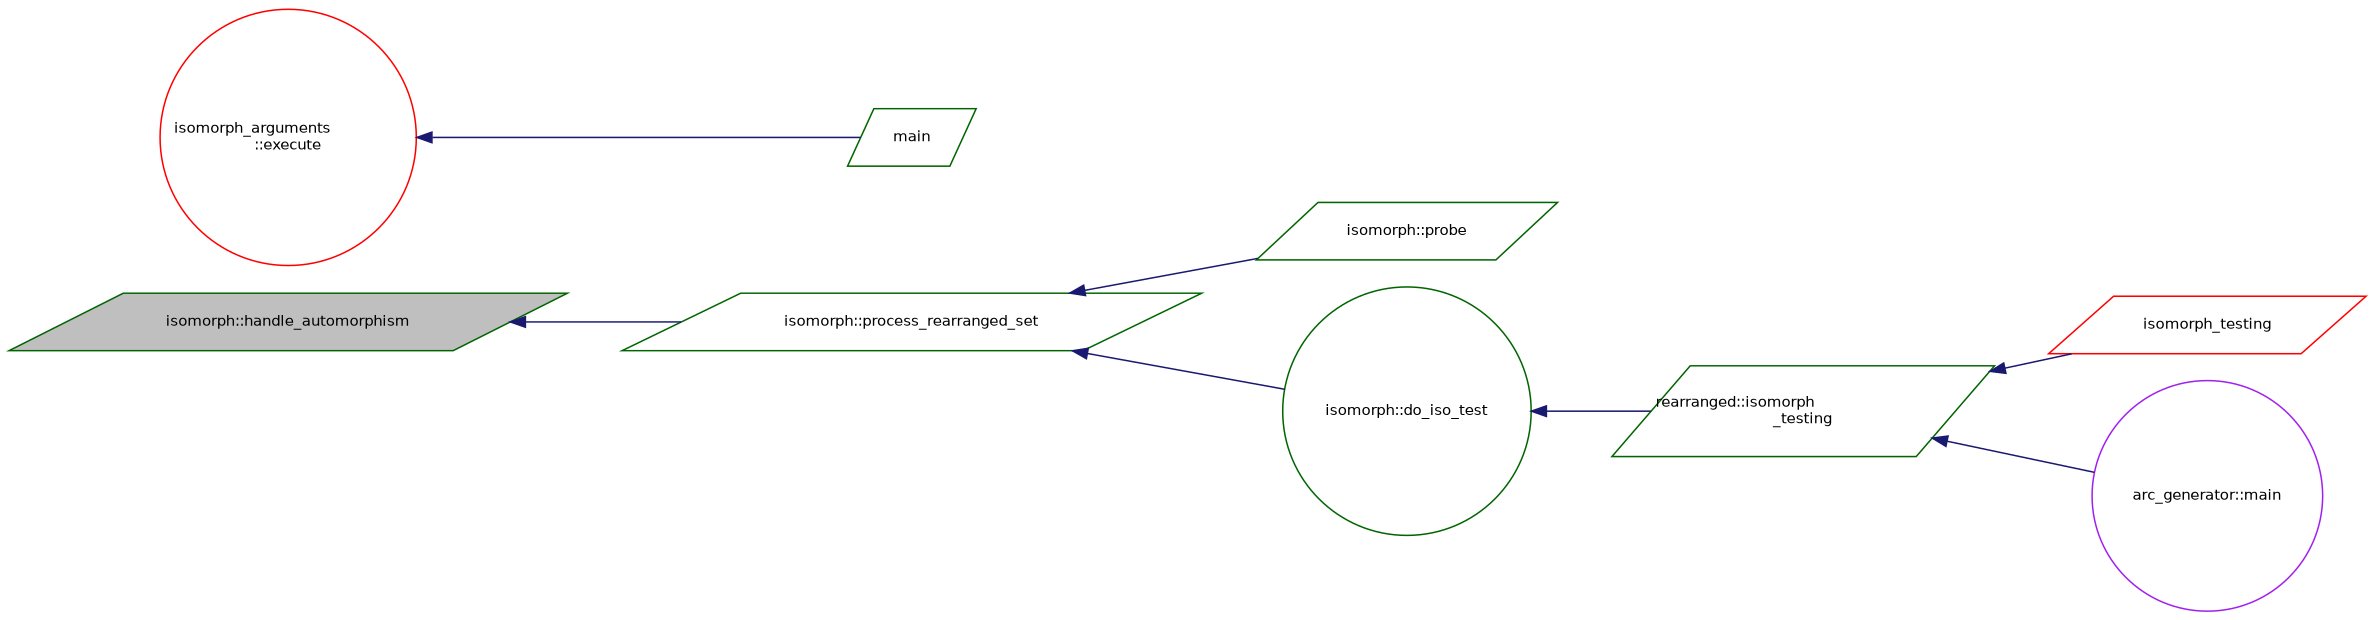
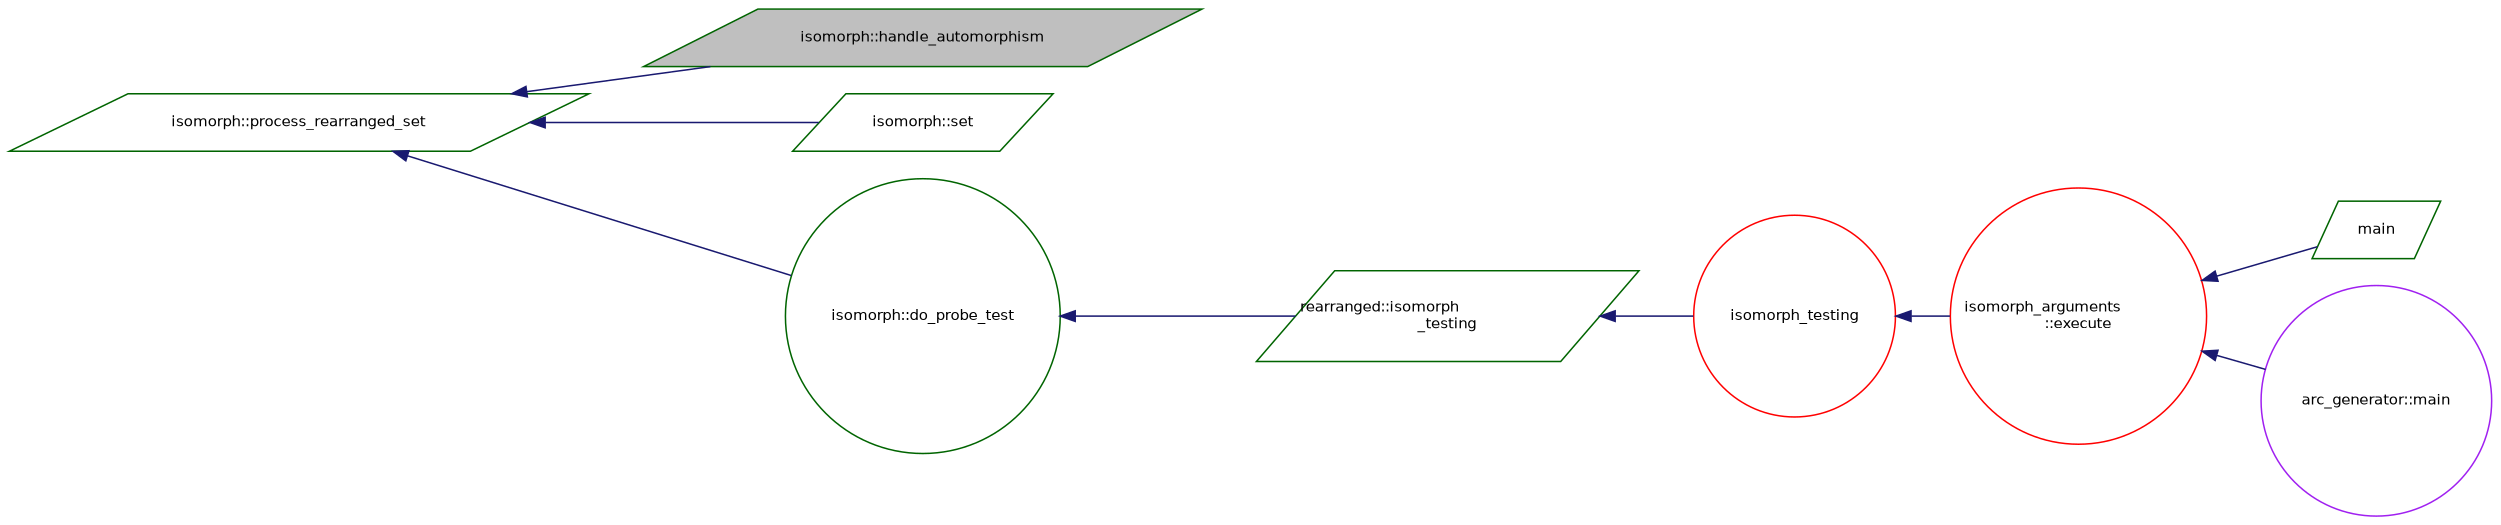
(1407, 231) -> (923, 123)
none -> (1931, 316)
(604, 322) -> (619, 79)
(2207, 325) -> (1795, 316)
(1407, 411) -> (923, 316)
(2021, 457) -> (2241, 362)
